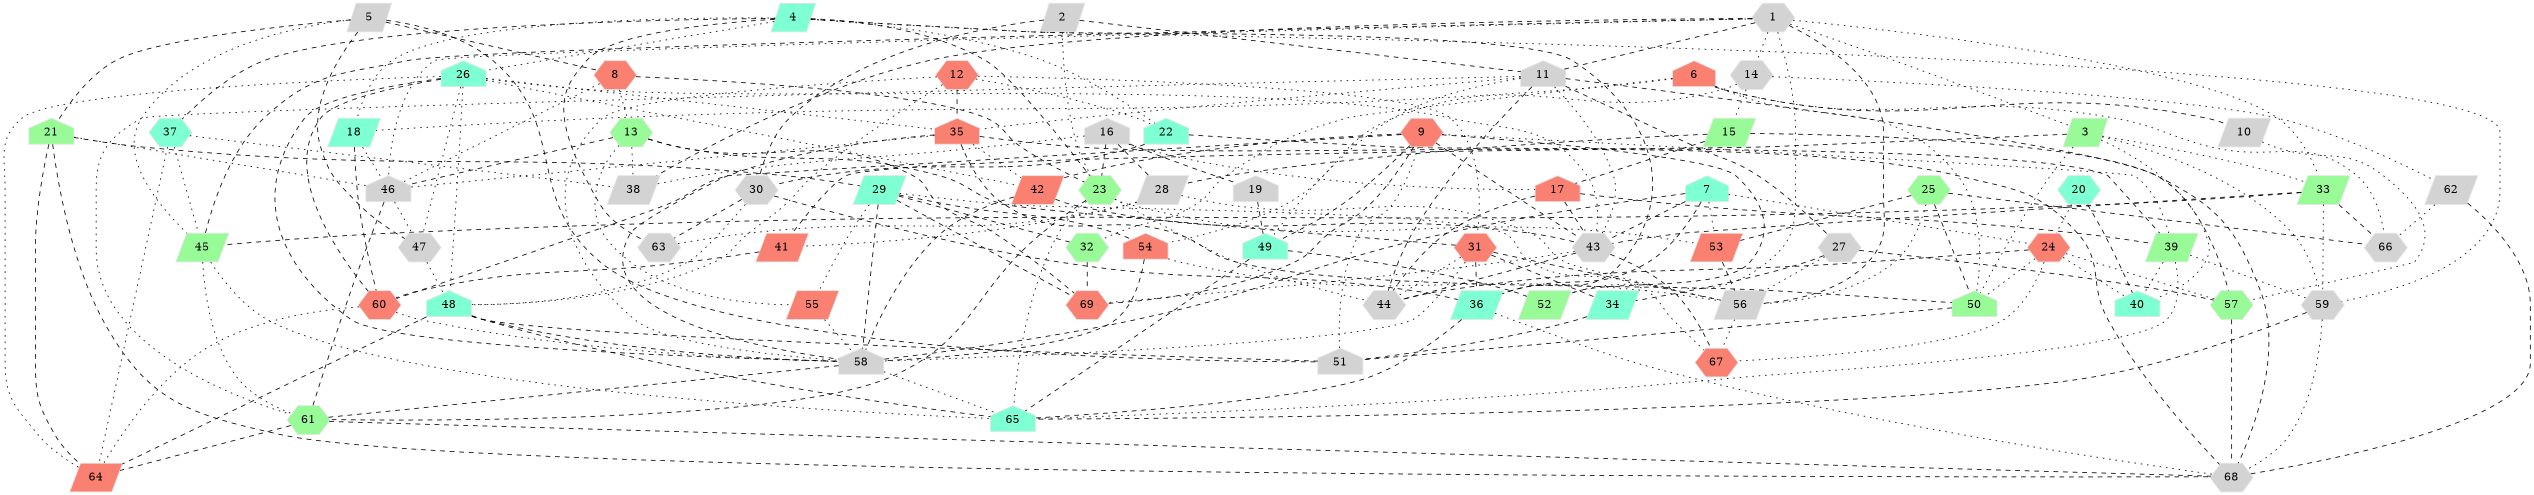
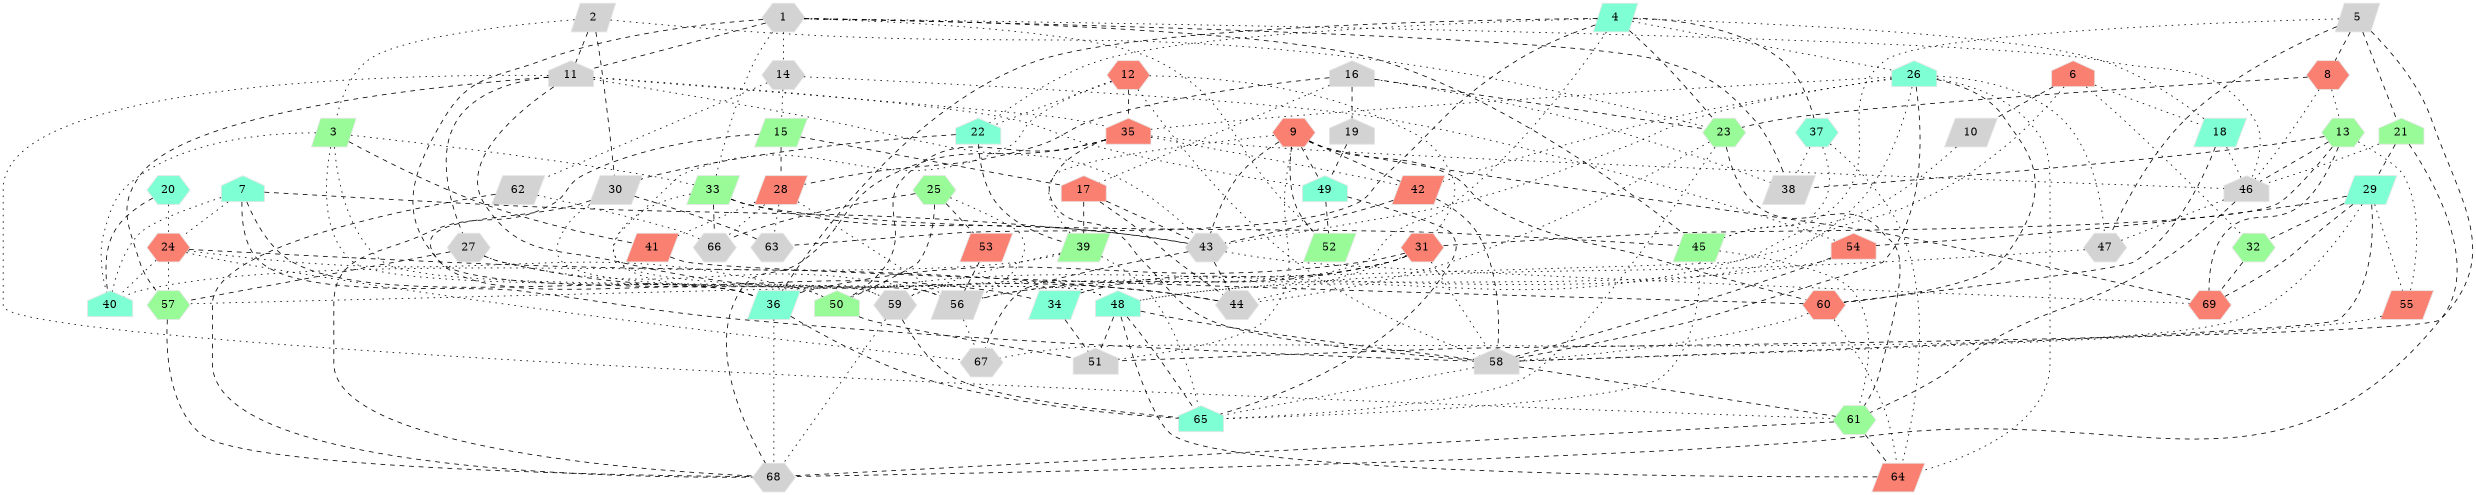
(1930, 74) -> (436, 37)
(2073, 112) -> (746, 220)
(632, 160) -> (2068, 167)
(757, 190) -> (616, 190)
(1162, 190) -> (781, 190)
(1712, 221) -> (149, 226)
(1405, 230) -> none
(35, 310) -> none
(1717, 363) -> (981, 363)
